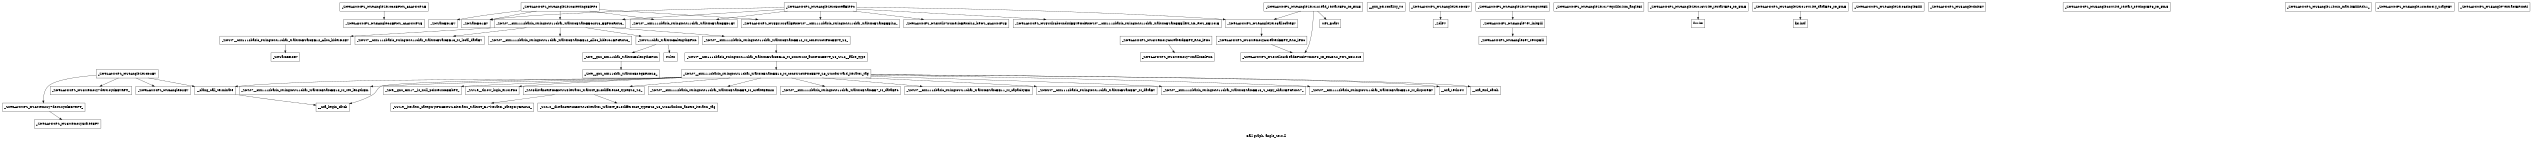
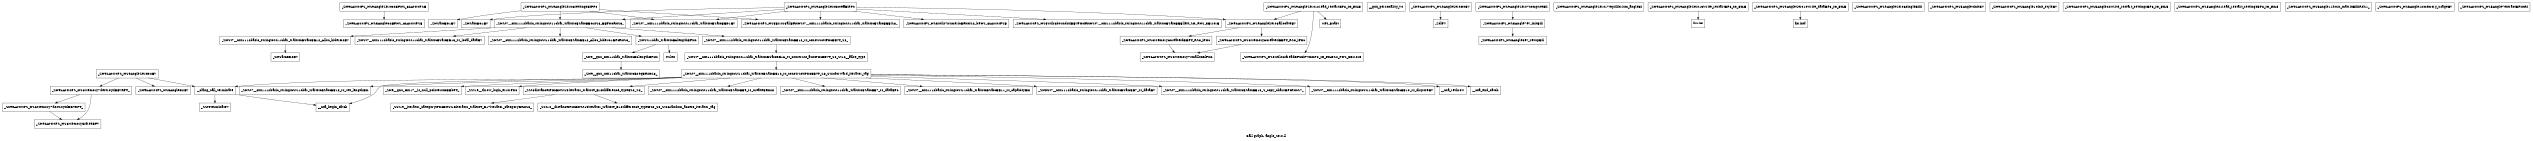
none -> (2024, 7)
none -> (2228, 7)
(514, 15) -> none
none -> (1215, 32)
(1281, 48) -> (1221, 48)
(64, 80) -> (69, 98)
none -> (215, 107)
none -> (89, 109)
